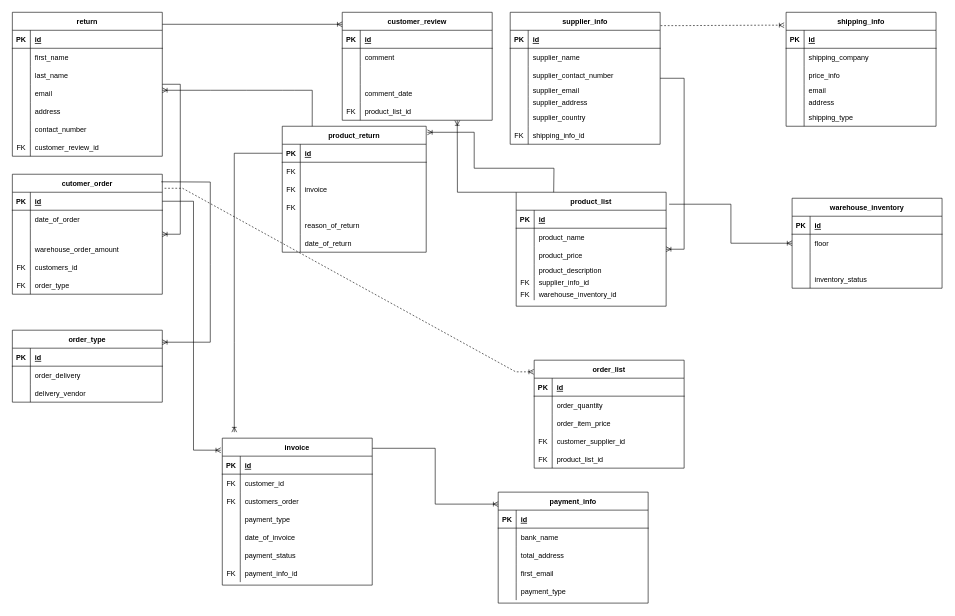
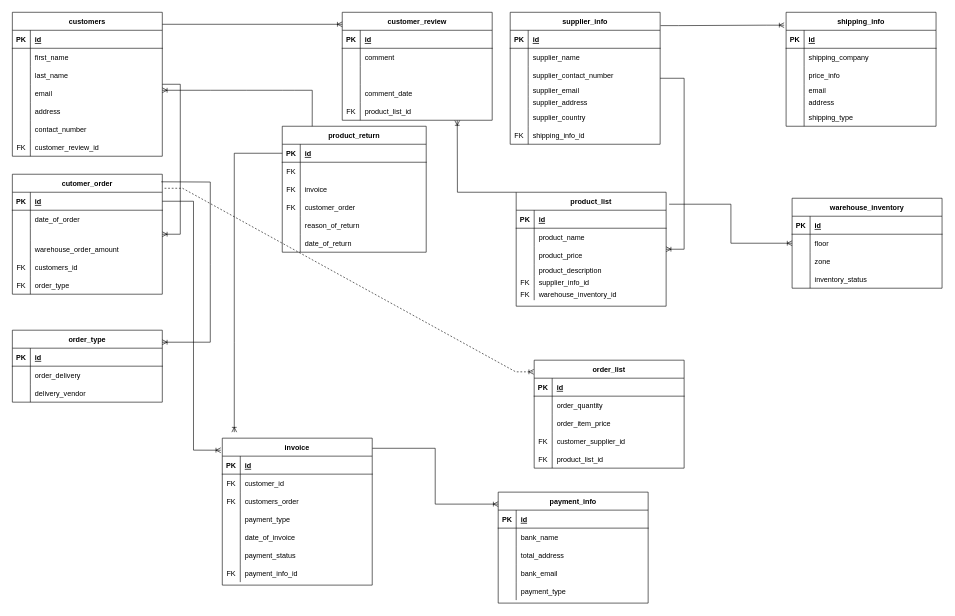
(87, 22) -> (87, 22)
(722, 25) -> (722, 25)
(514, 168) -> none
none -> (363, 207)
none -> (876, 261)
(540, 574) -> (539, 574)
